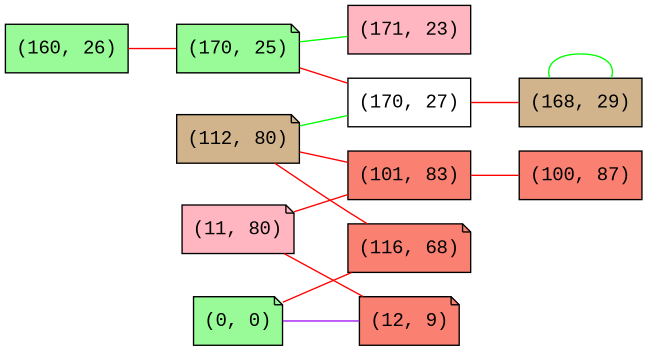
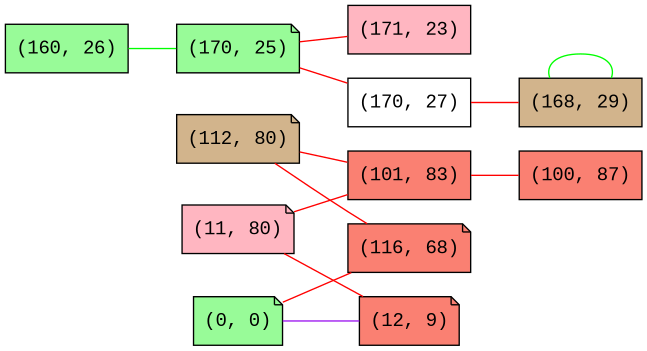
(324, 39) -> (324, 39)
(152, 49) -> (152, 49)
(324, 121) -> none
